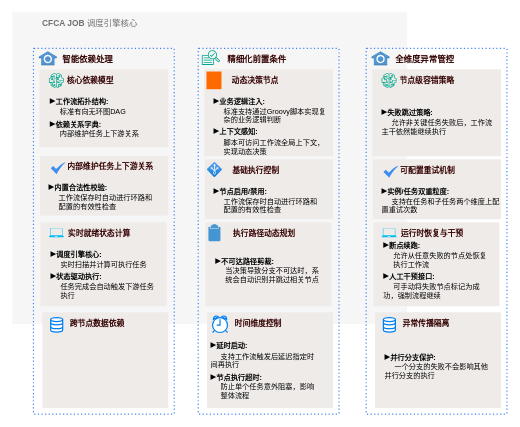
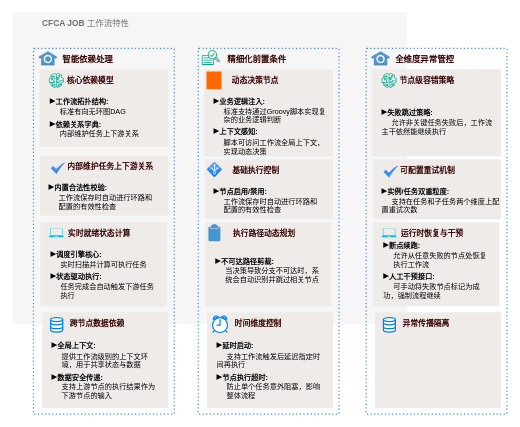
(88, 24) -> (83, 24)
none -> (106, 369)
(265, 369) -> (271, 369)
(439, 369) -> none
